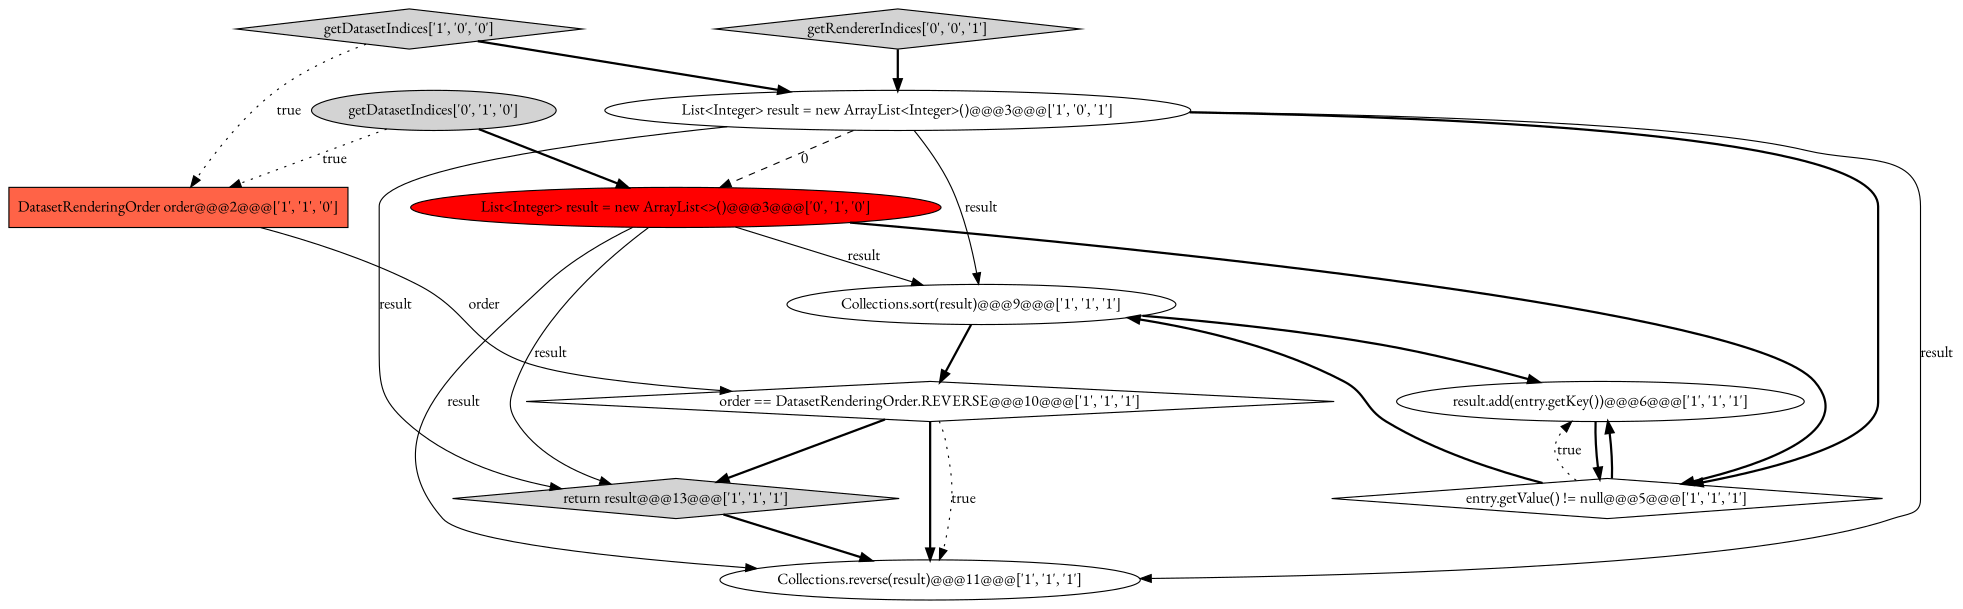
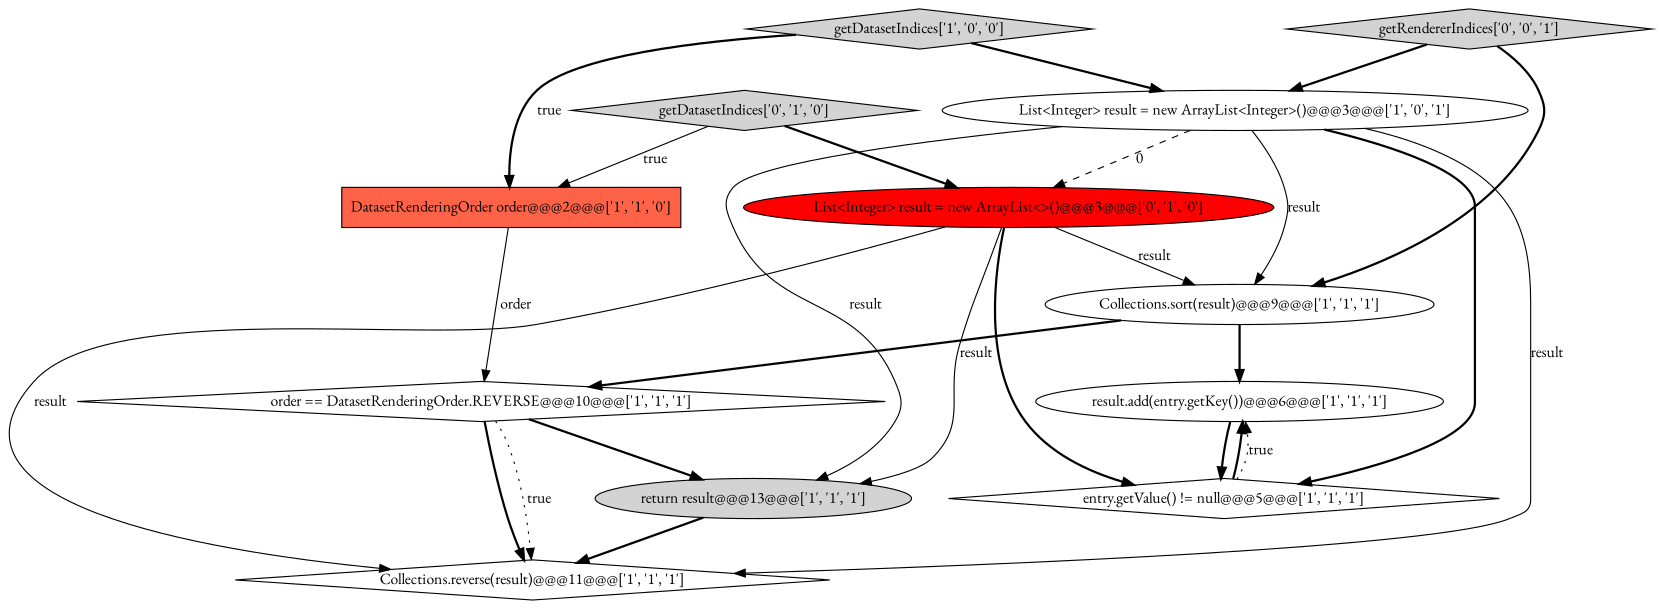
(270, 96) -> (618, 58)
(434, 110) -> (744, 110)
(313, 156) -> (639, 155)
(1349, 385) -> (1487, 195)
(676, 499) -> (753, 499)
(930, 580) -> (533, 580)
